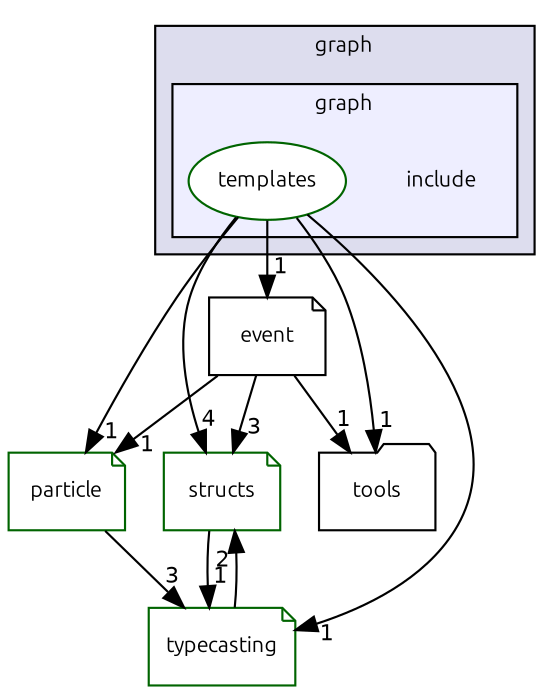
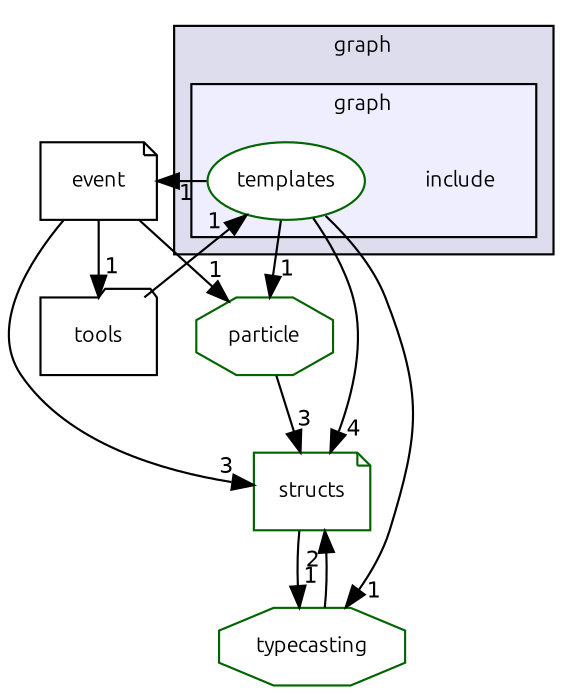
(352, 318) -> (176, 272)
(67, 491) -> (265, 336)
(137, 562) -> (285, 404)
(222, 647) -> (312, 647)
